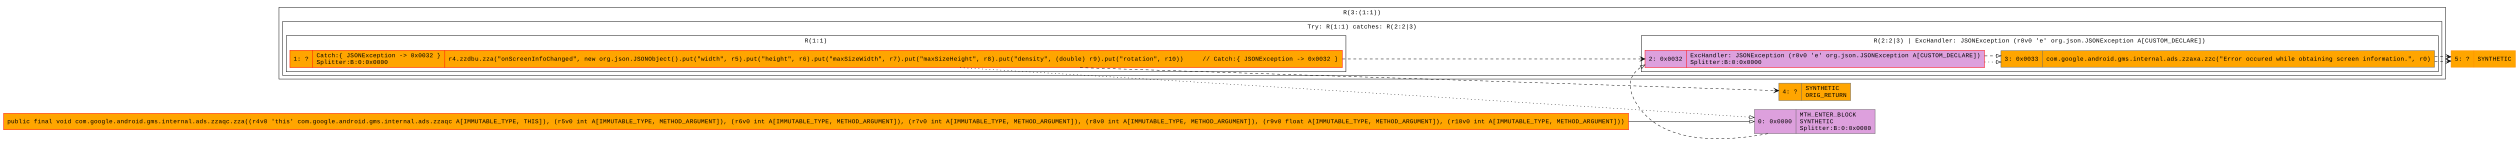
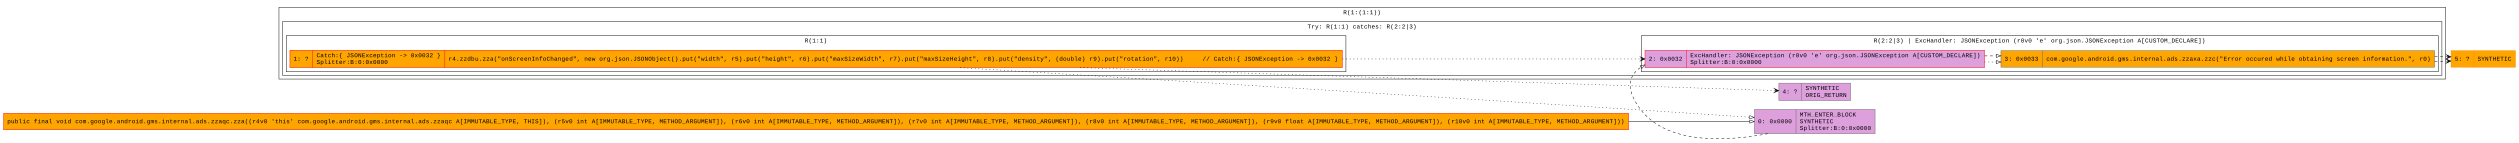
(1362, 13) -> (1362, 13)
(1491, 59) -> (1491, 59)
(1514, 82) -> (1514, 82)
(1815, 92) -> (1815, 92)
